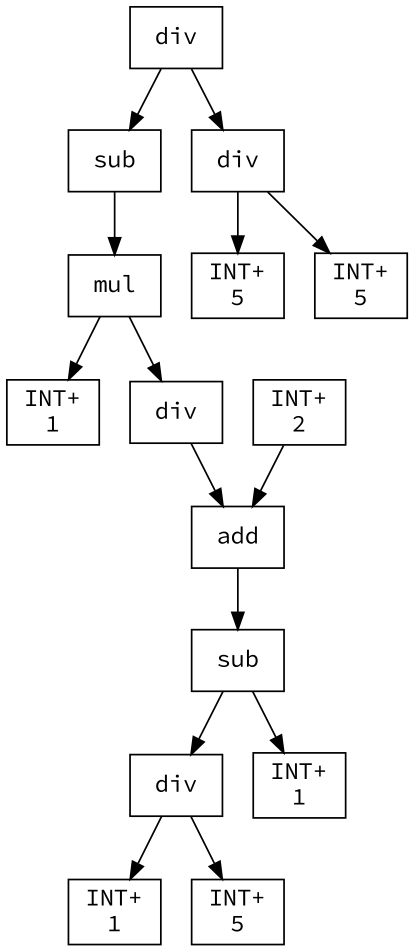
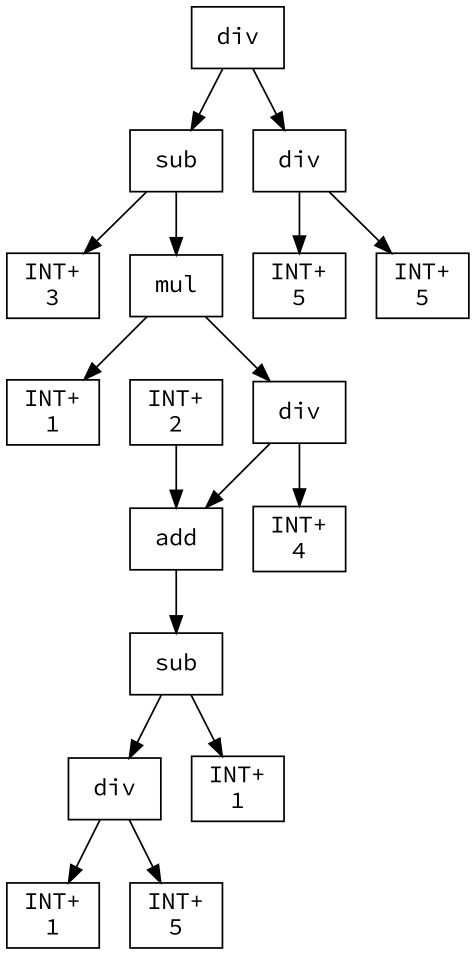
none -> (53, 286)
none -> (299, 539)
